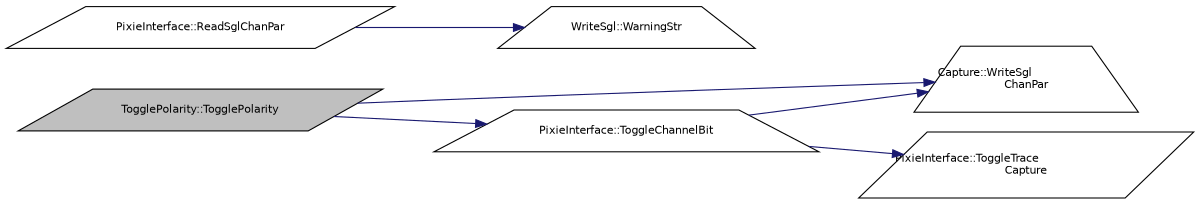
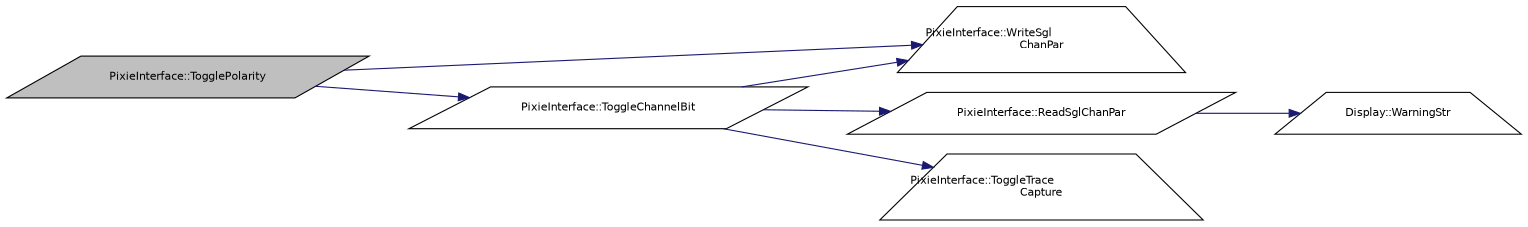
(626, 28) -> (1398, 113)
(1026, 79) -> (1041, 40)
(200, 110) -> (188, 77)
none -> (821, 111)
(626, 131) -> (608, 108)
(1026, 165) -> (1041, 187)
